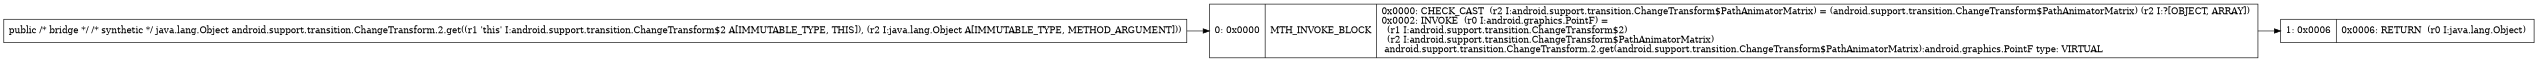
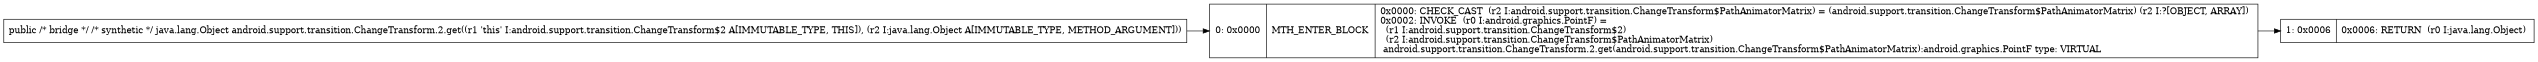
(1321, 31) -> (1320, 31)
